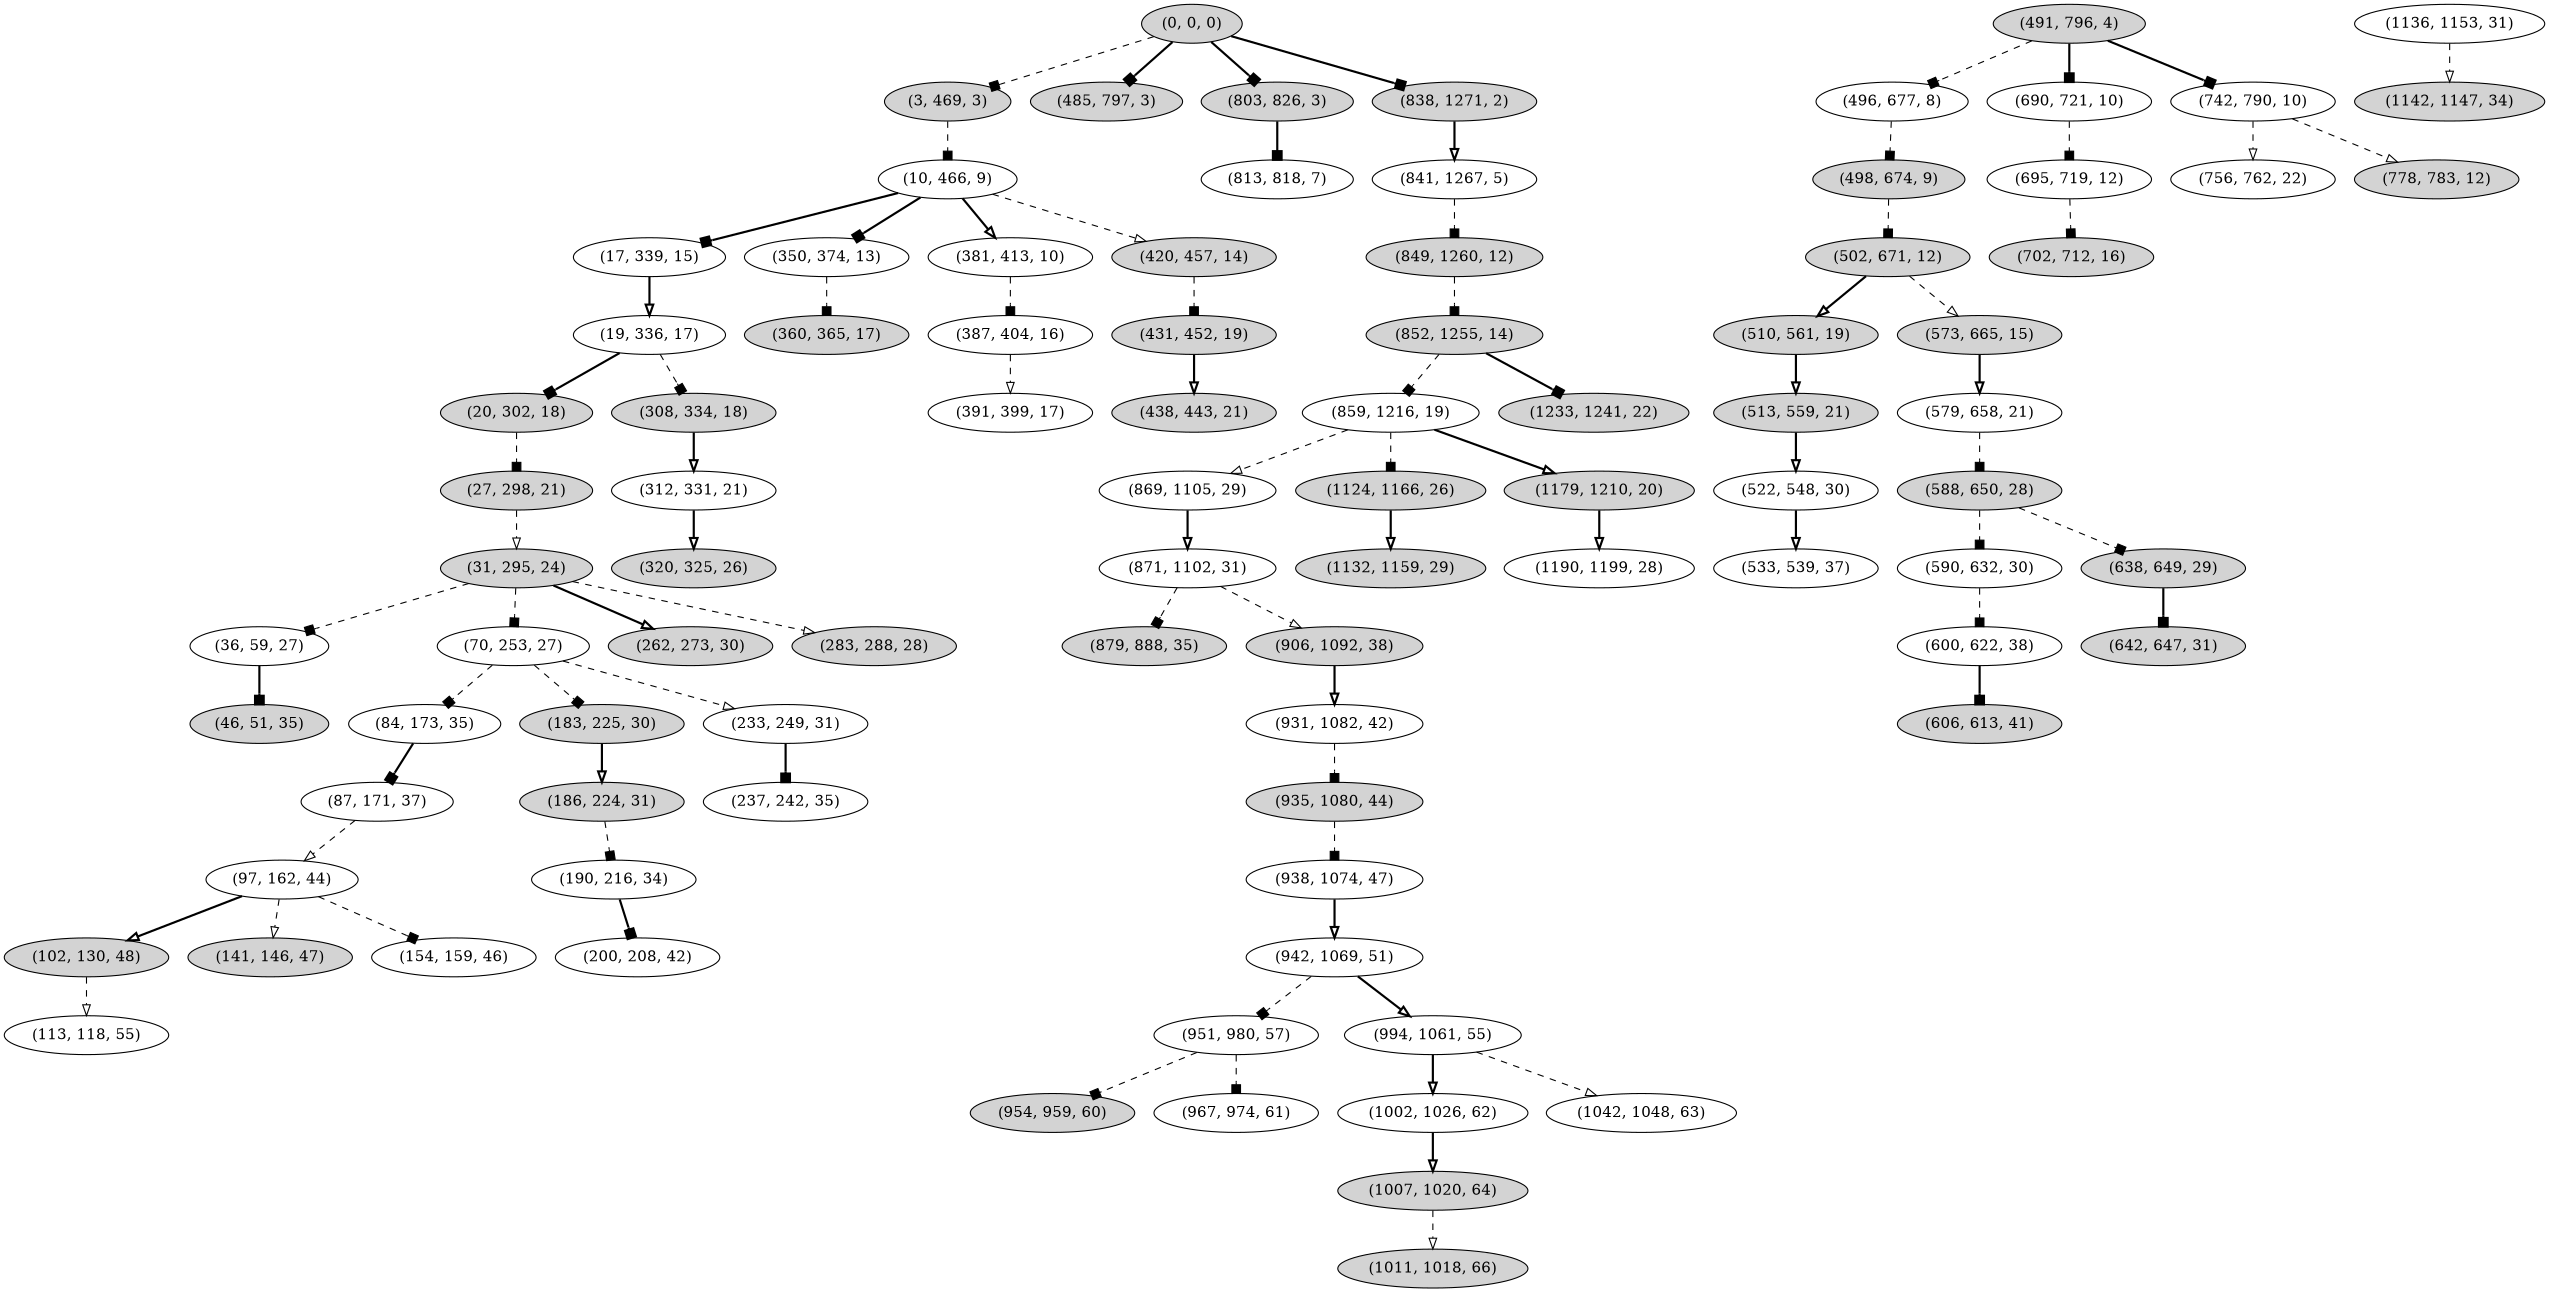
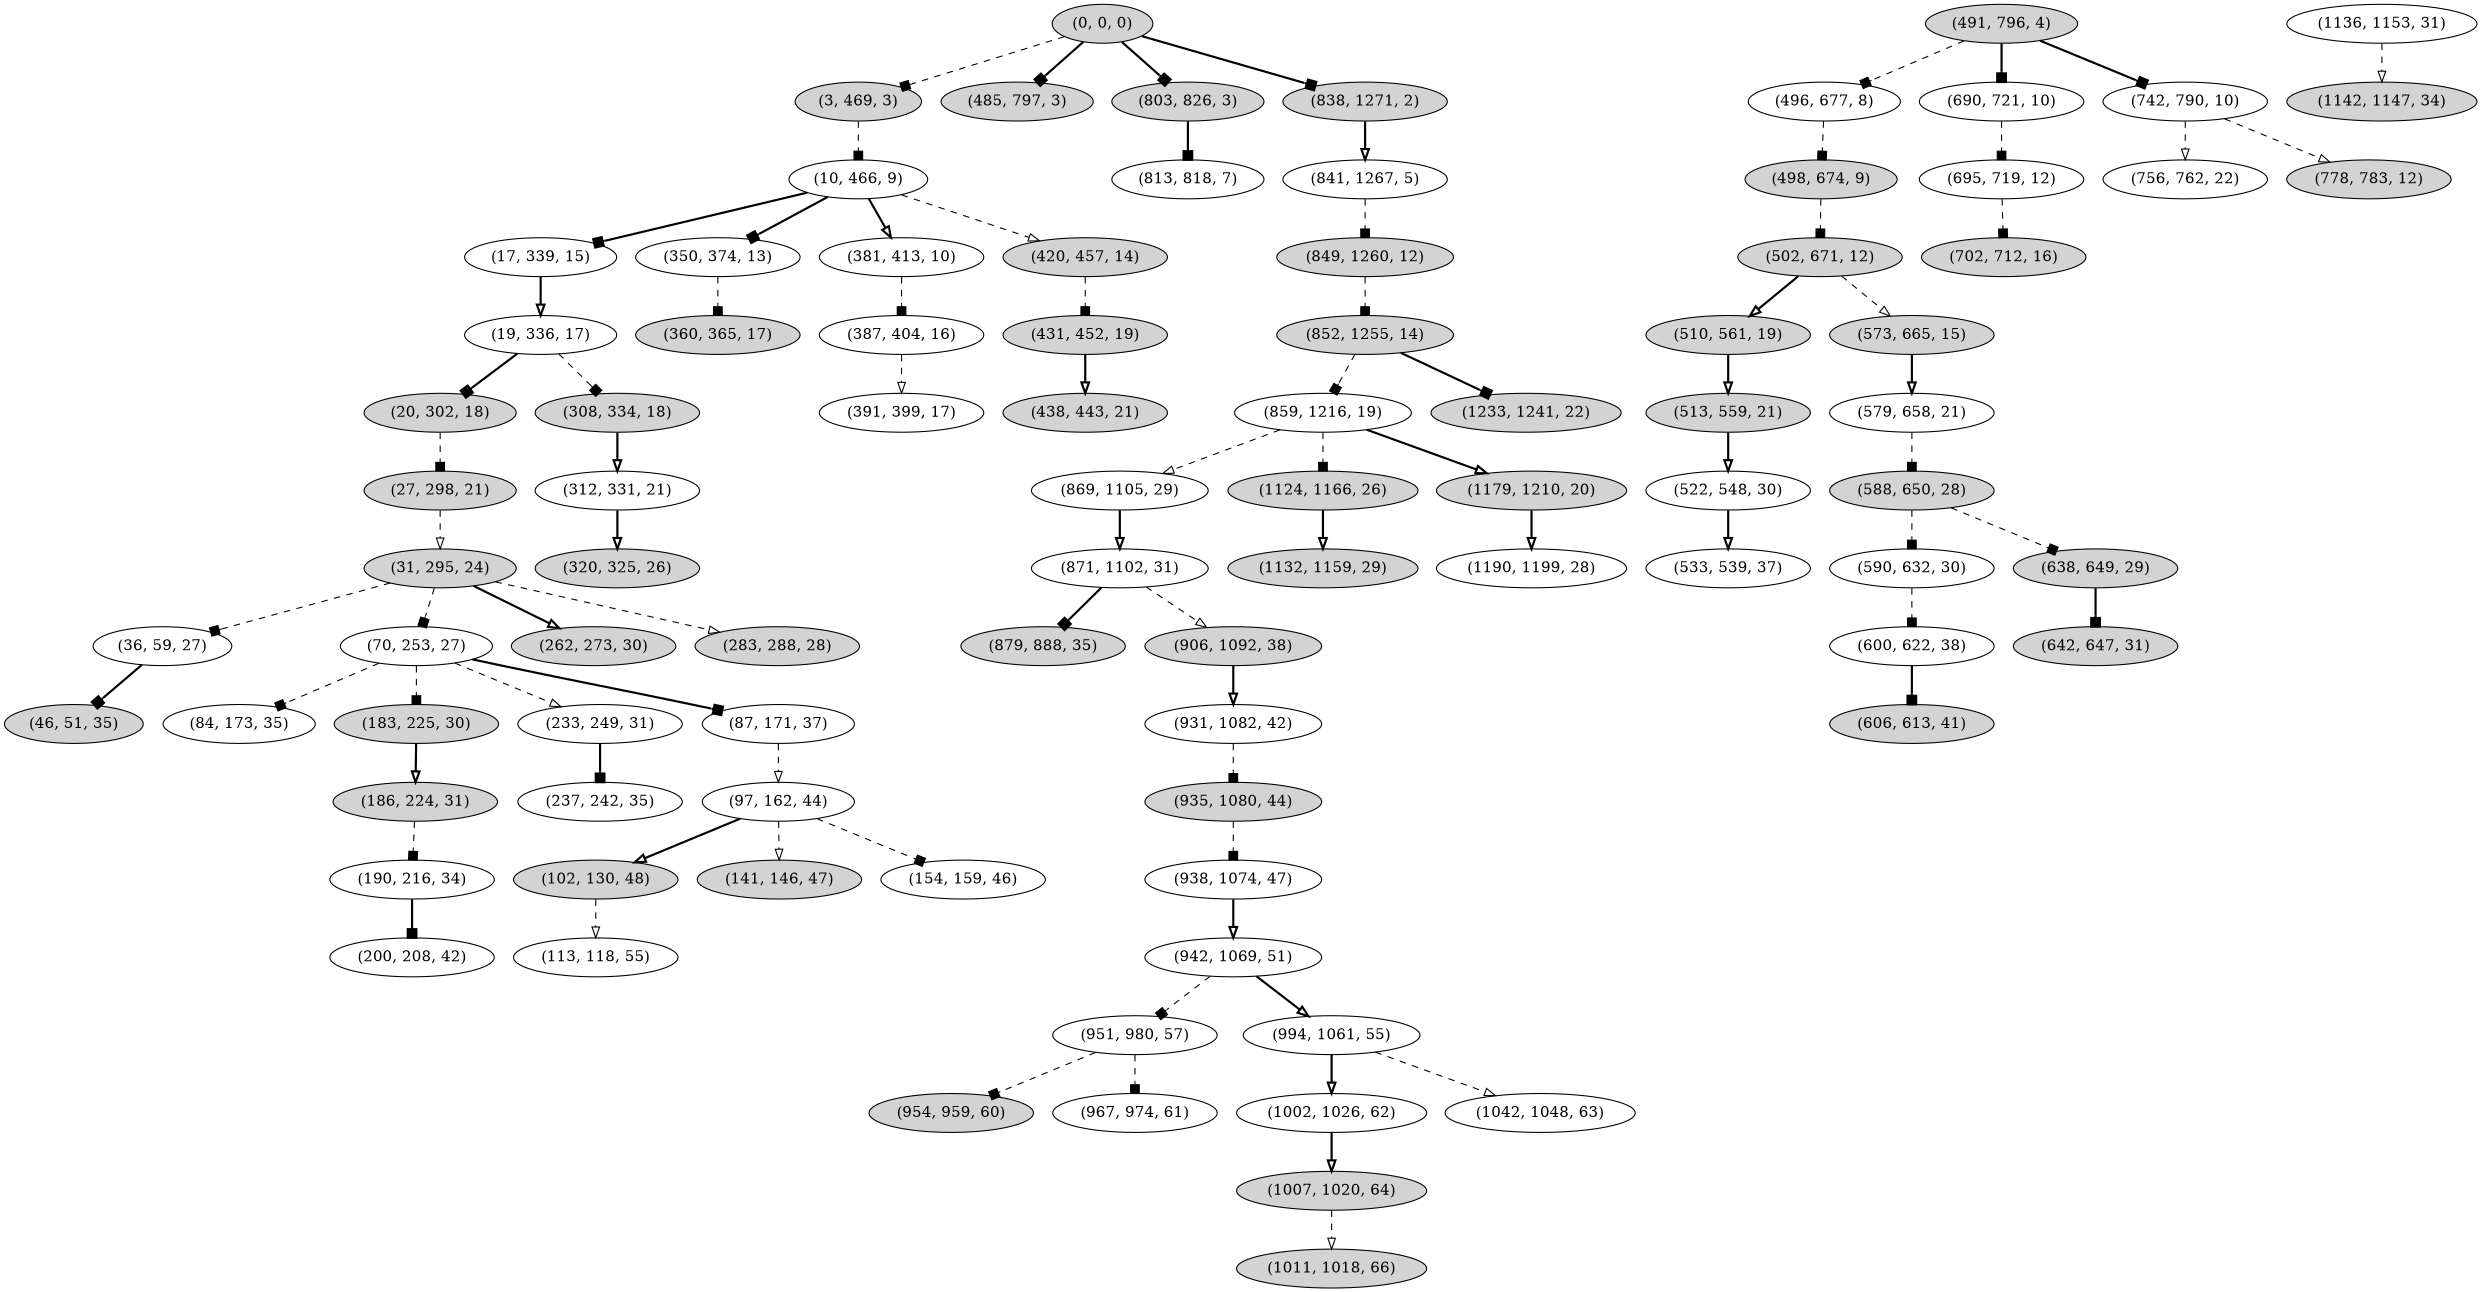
(1169, 602) -> (1085, 604)
(404, 758) -> (592, 684)
